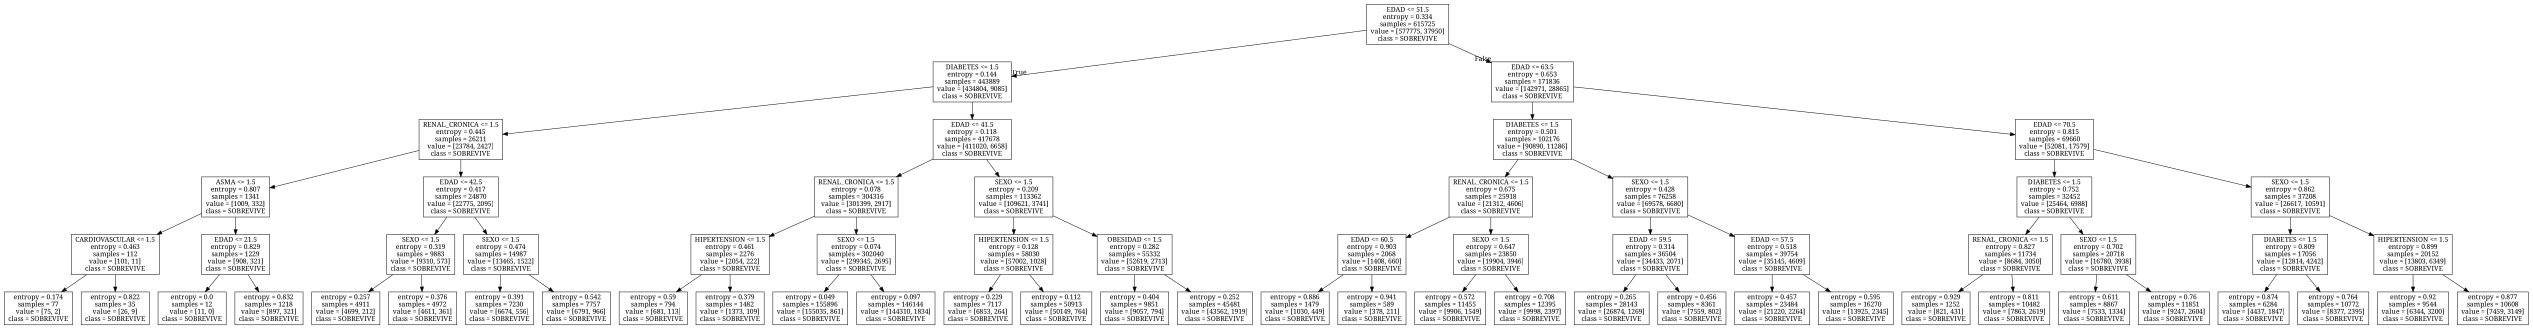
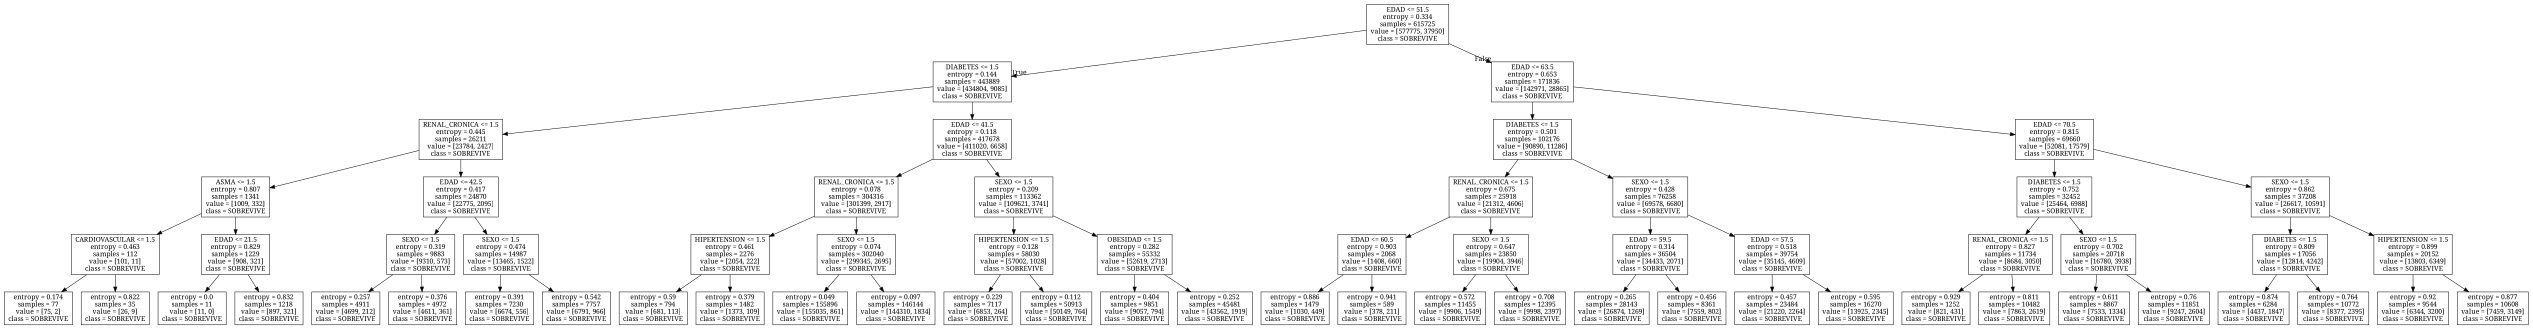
(192, 308) -> (192, 308)
